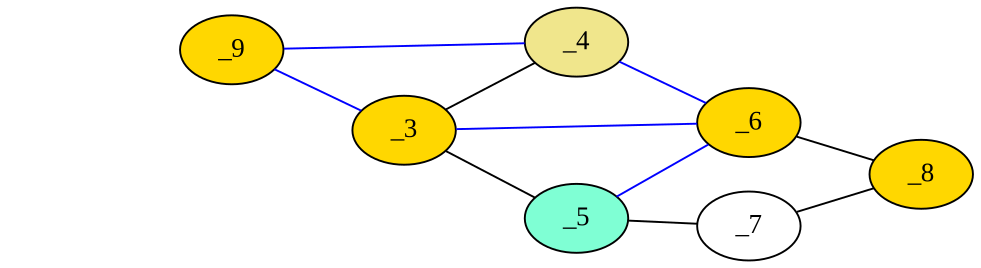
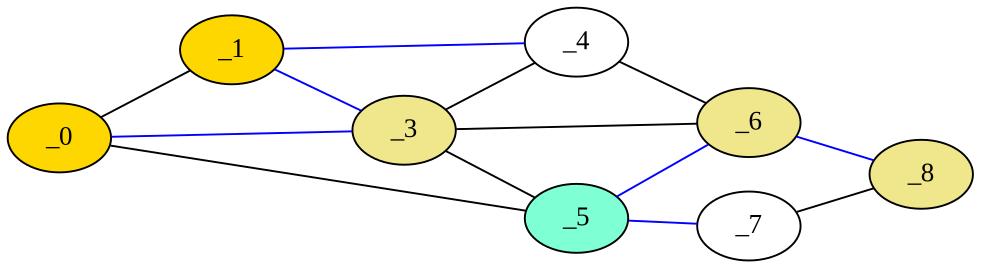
(576, 42) -> (576, 42)
(232, 50) -> (232, 50)
(663, 82) -> (663, 82)
(749, 123) -> (749, 123)
(577, 126) -> (577, 126)
(404, 130) -> (404, 130)
none -> (59, 138)
(835, 149) -> (835, 149)
(921, 174) -> (921, 174)
(663, 222) -> (663, 222)
